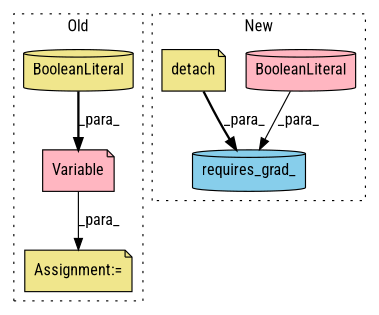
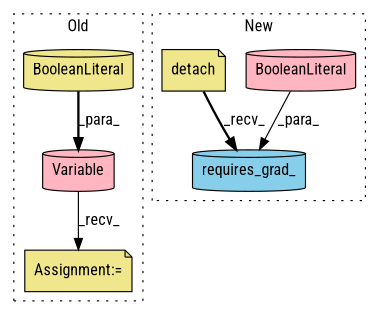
(245, 120) -> (245, 120)
(78, 171) -> (78, 171)
(100, 221) -> (100, 221)
